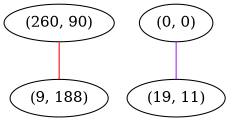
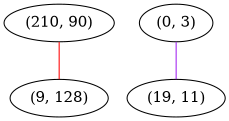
(59, 23) -> (59, 23)
(176, 23) -> (176, 23)
(59, 98) -> (59, 98)
